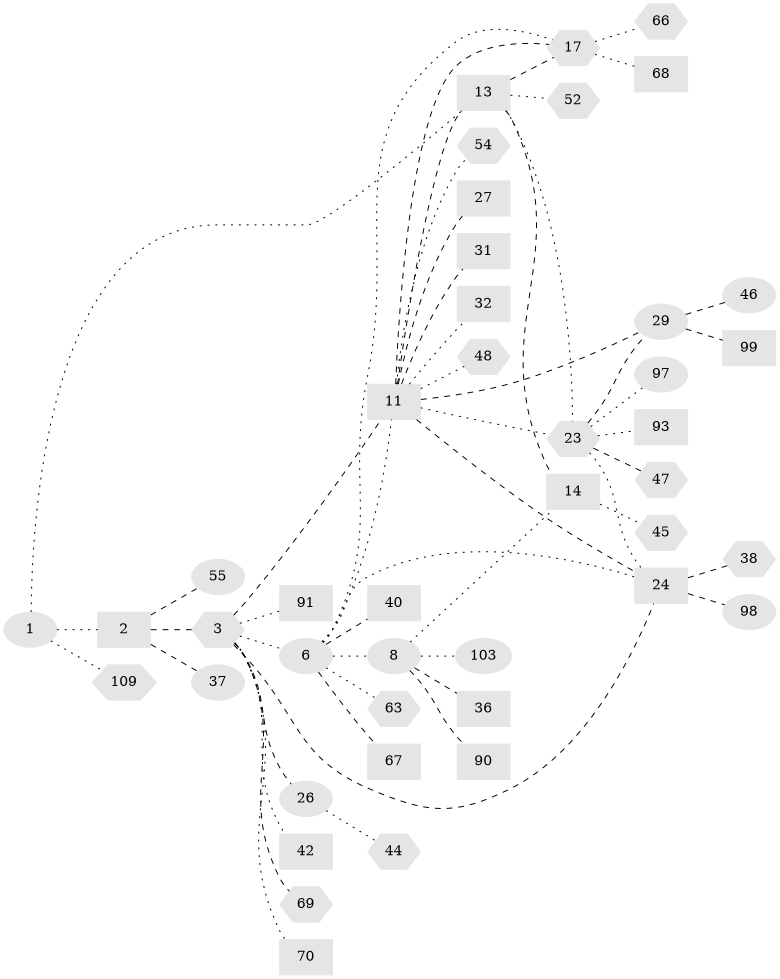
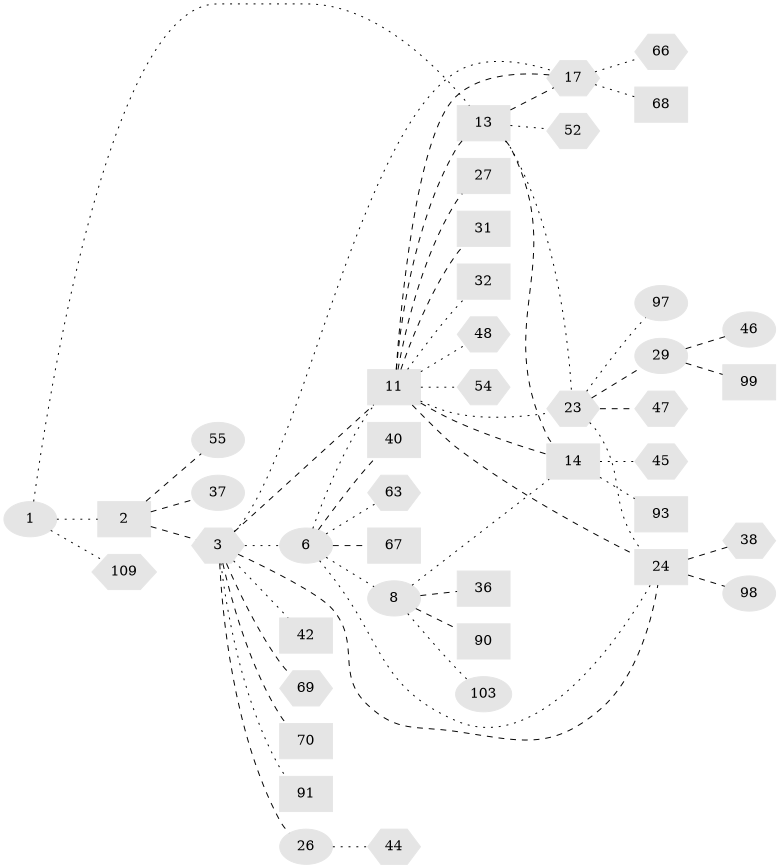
(377, 283) -> (352, 249)
(533, 376) -> (482, 432)
(616, 433) -> (610, 484)
(259, 836) -> (247, 646)
